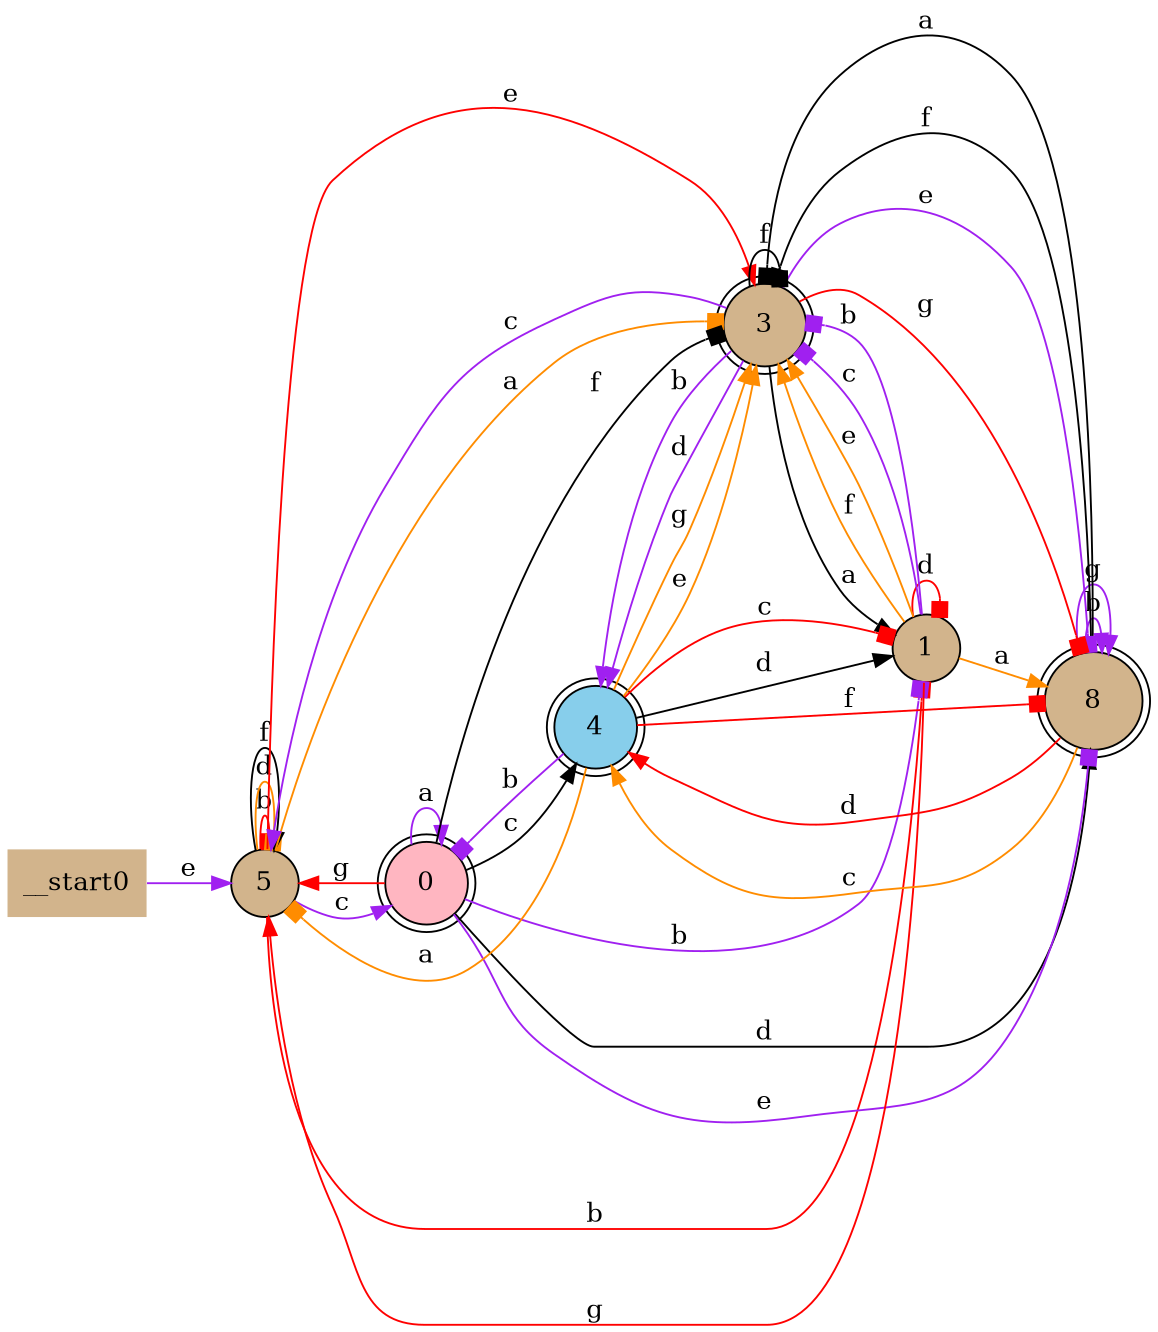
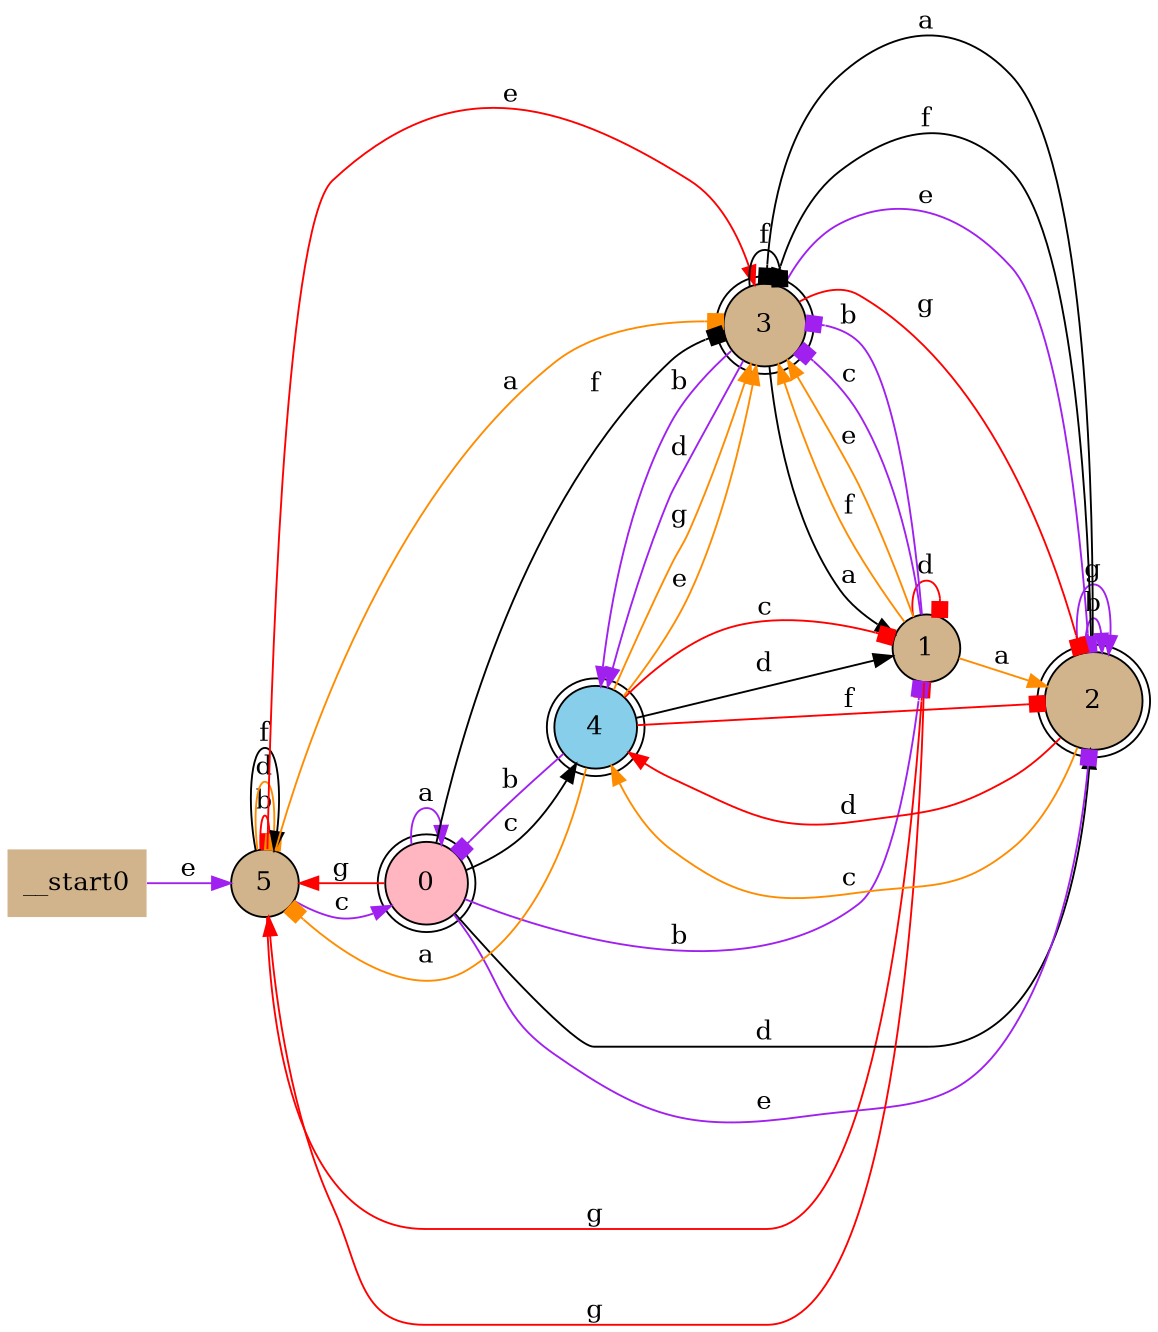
(400, 461) -> none
(1094, 701) -> (1094, 701)
(596, 1215) -> (596, 1215)
